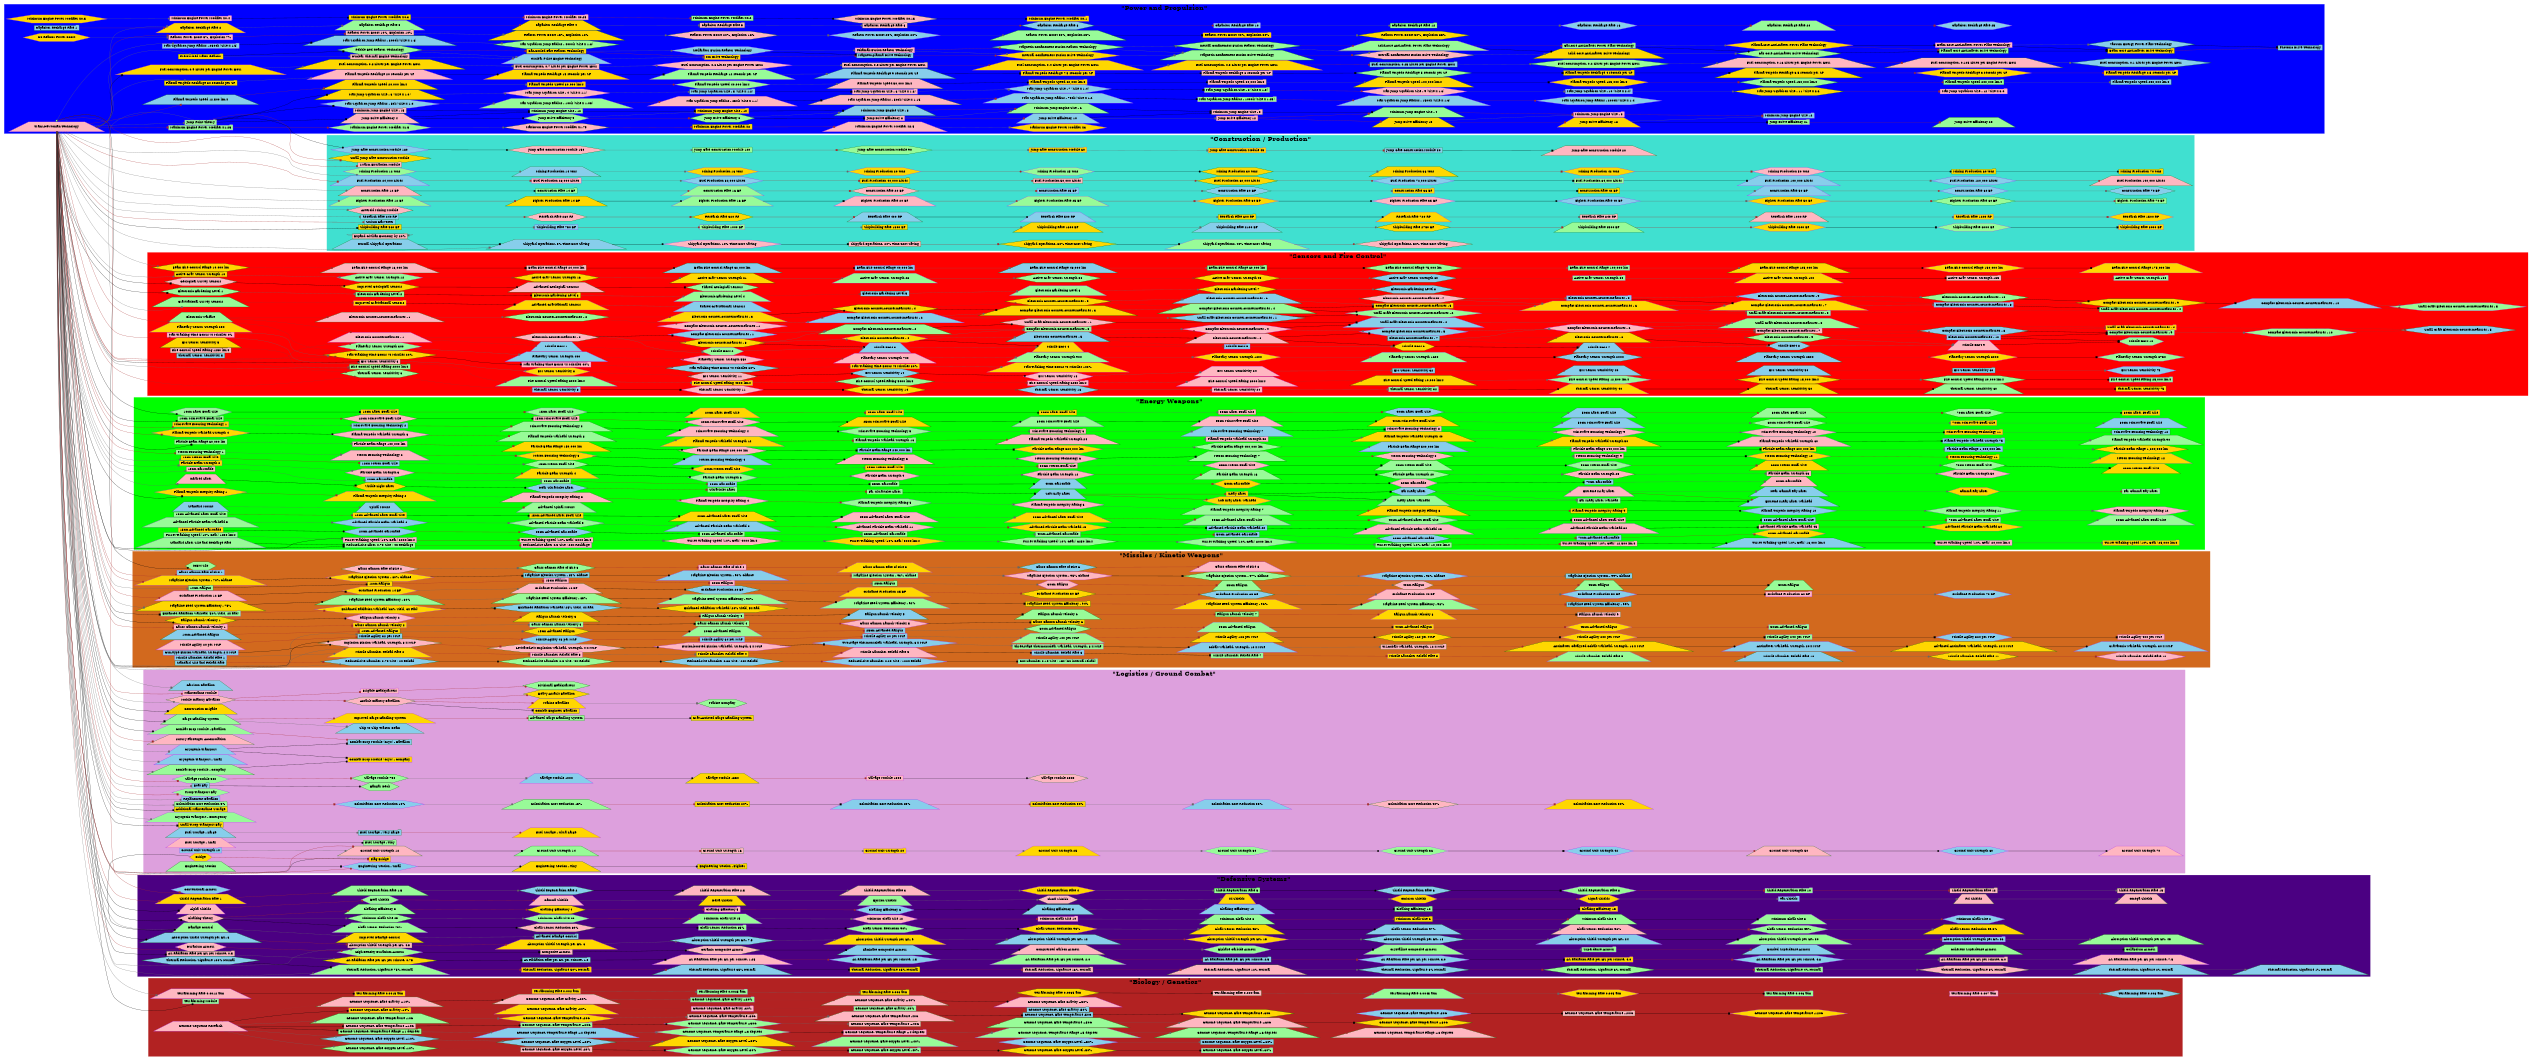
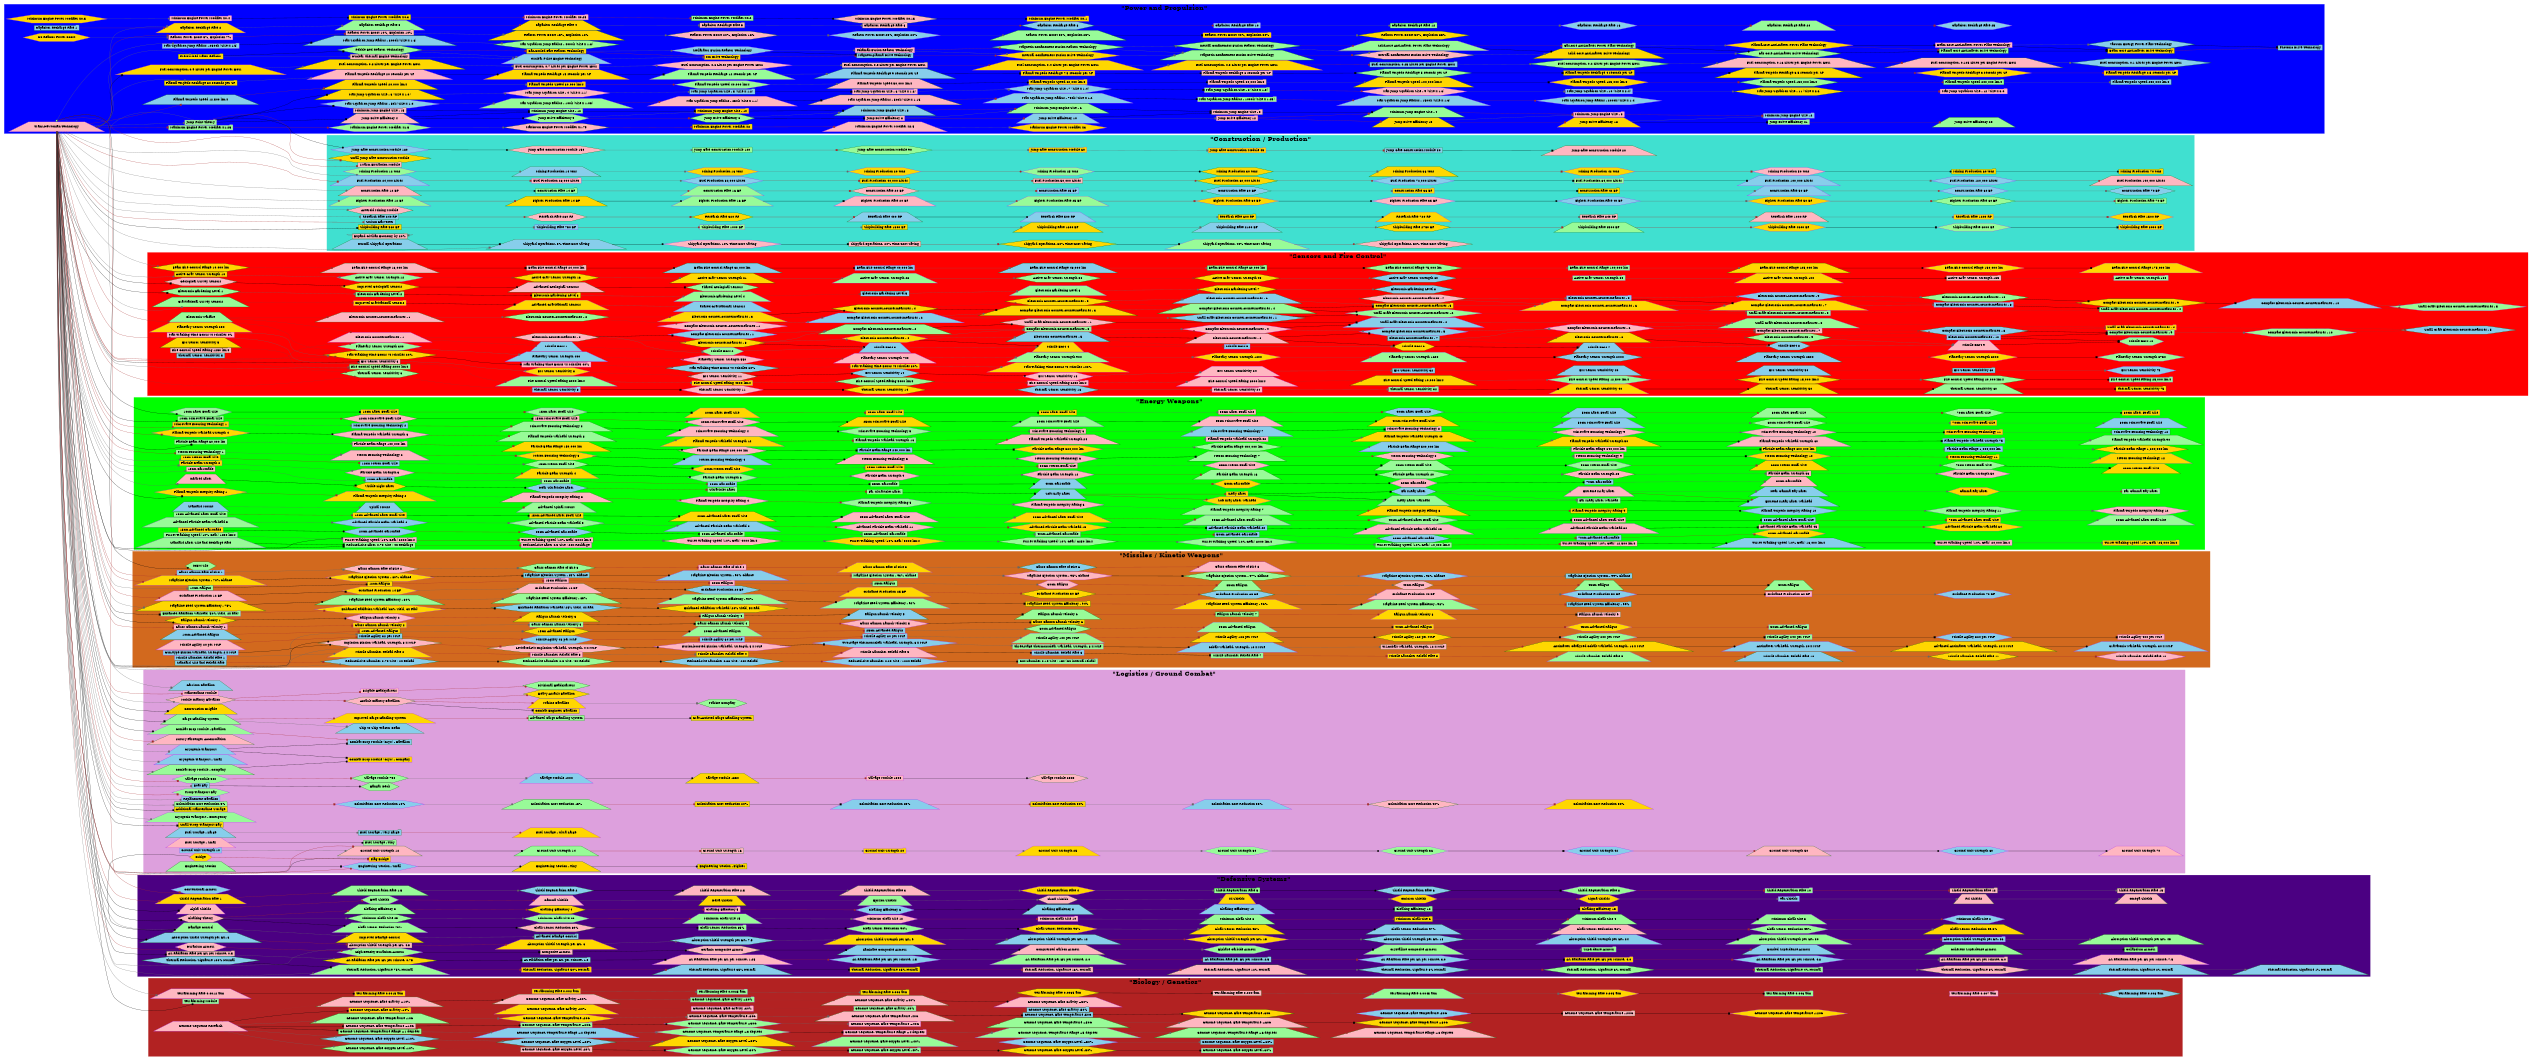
(1974, 520) -> (1974, 520)
none -> (283, 571)
(1599, 637) -> (1599, 637)
(885, 1024) -> (885, 1024)
